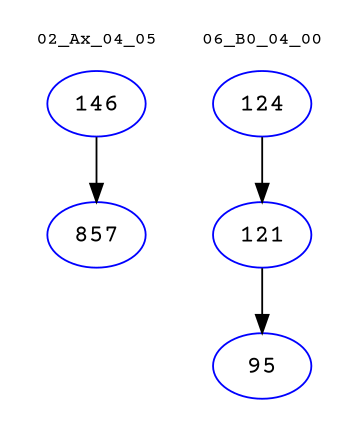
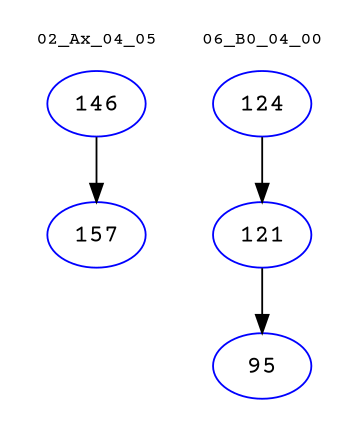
(97, 235) -> (97, 235)
